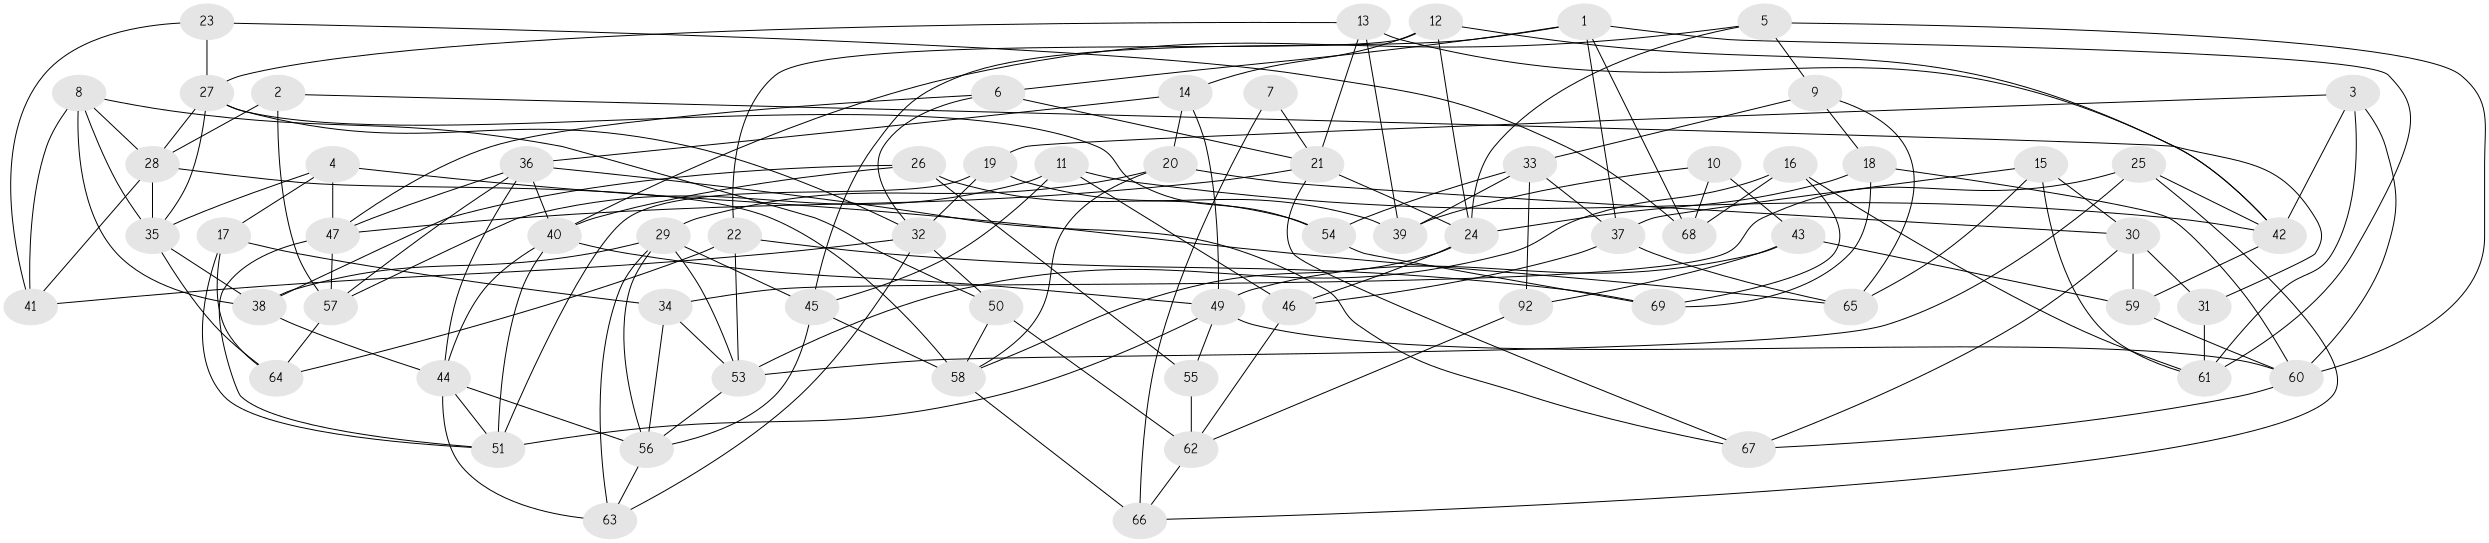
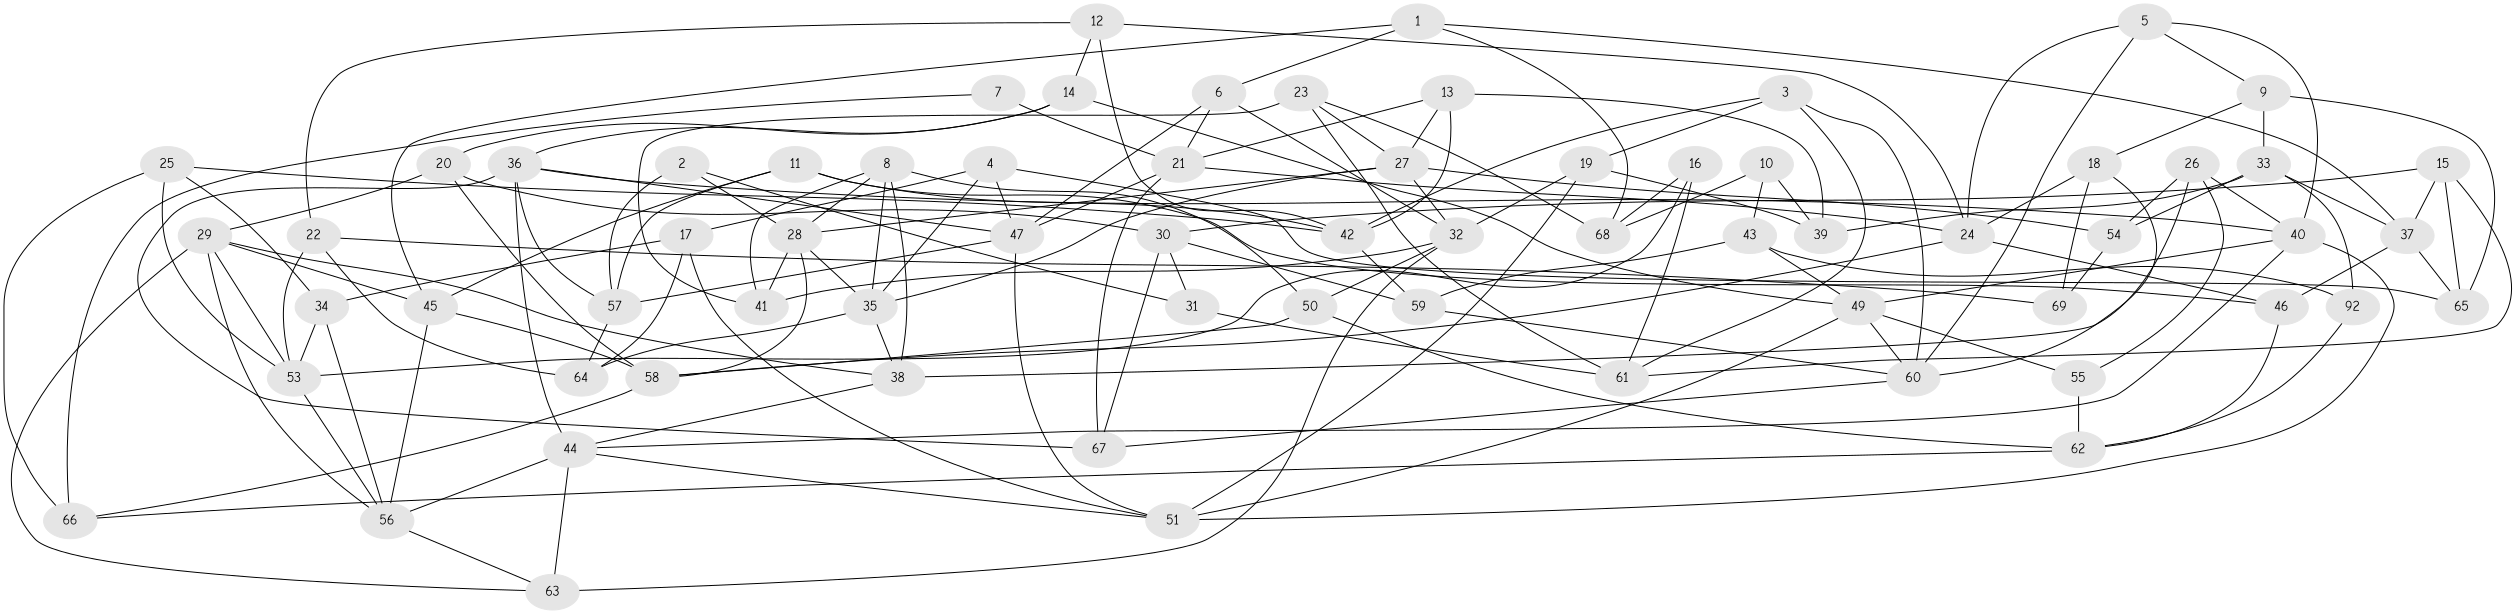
(2185, 53) -> (1405, 237)
(1804, 272) -> none
